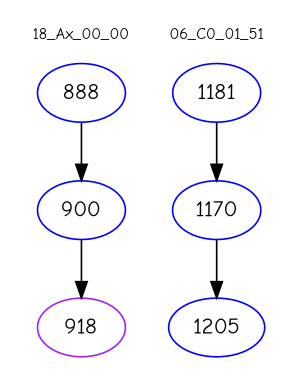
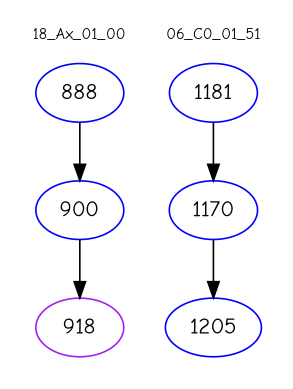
(81, 35) -> (80, 35)
